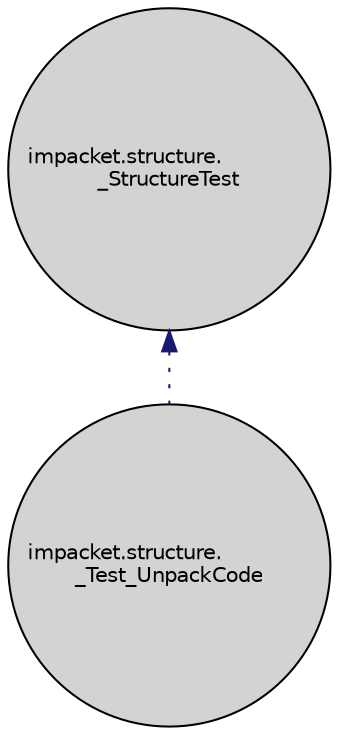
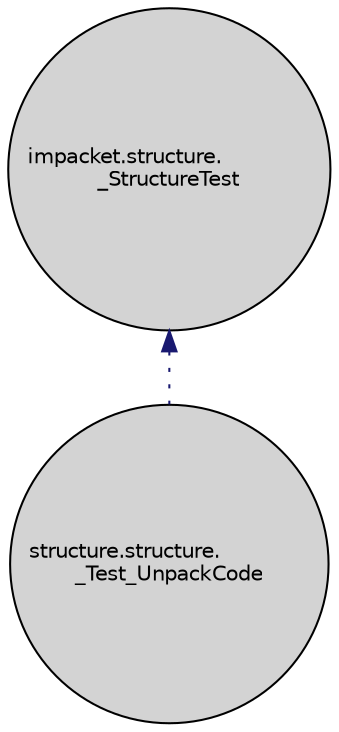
(169, 565) -> (169, 564)
